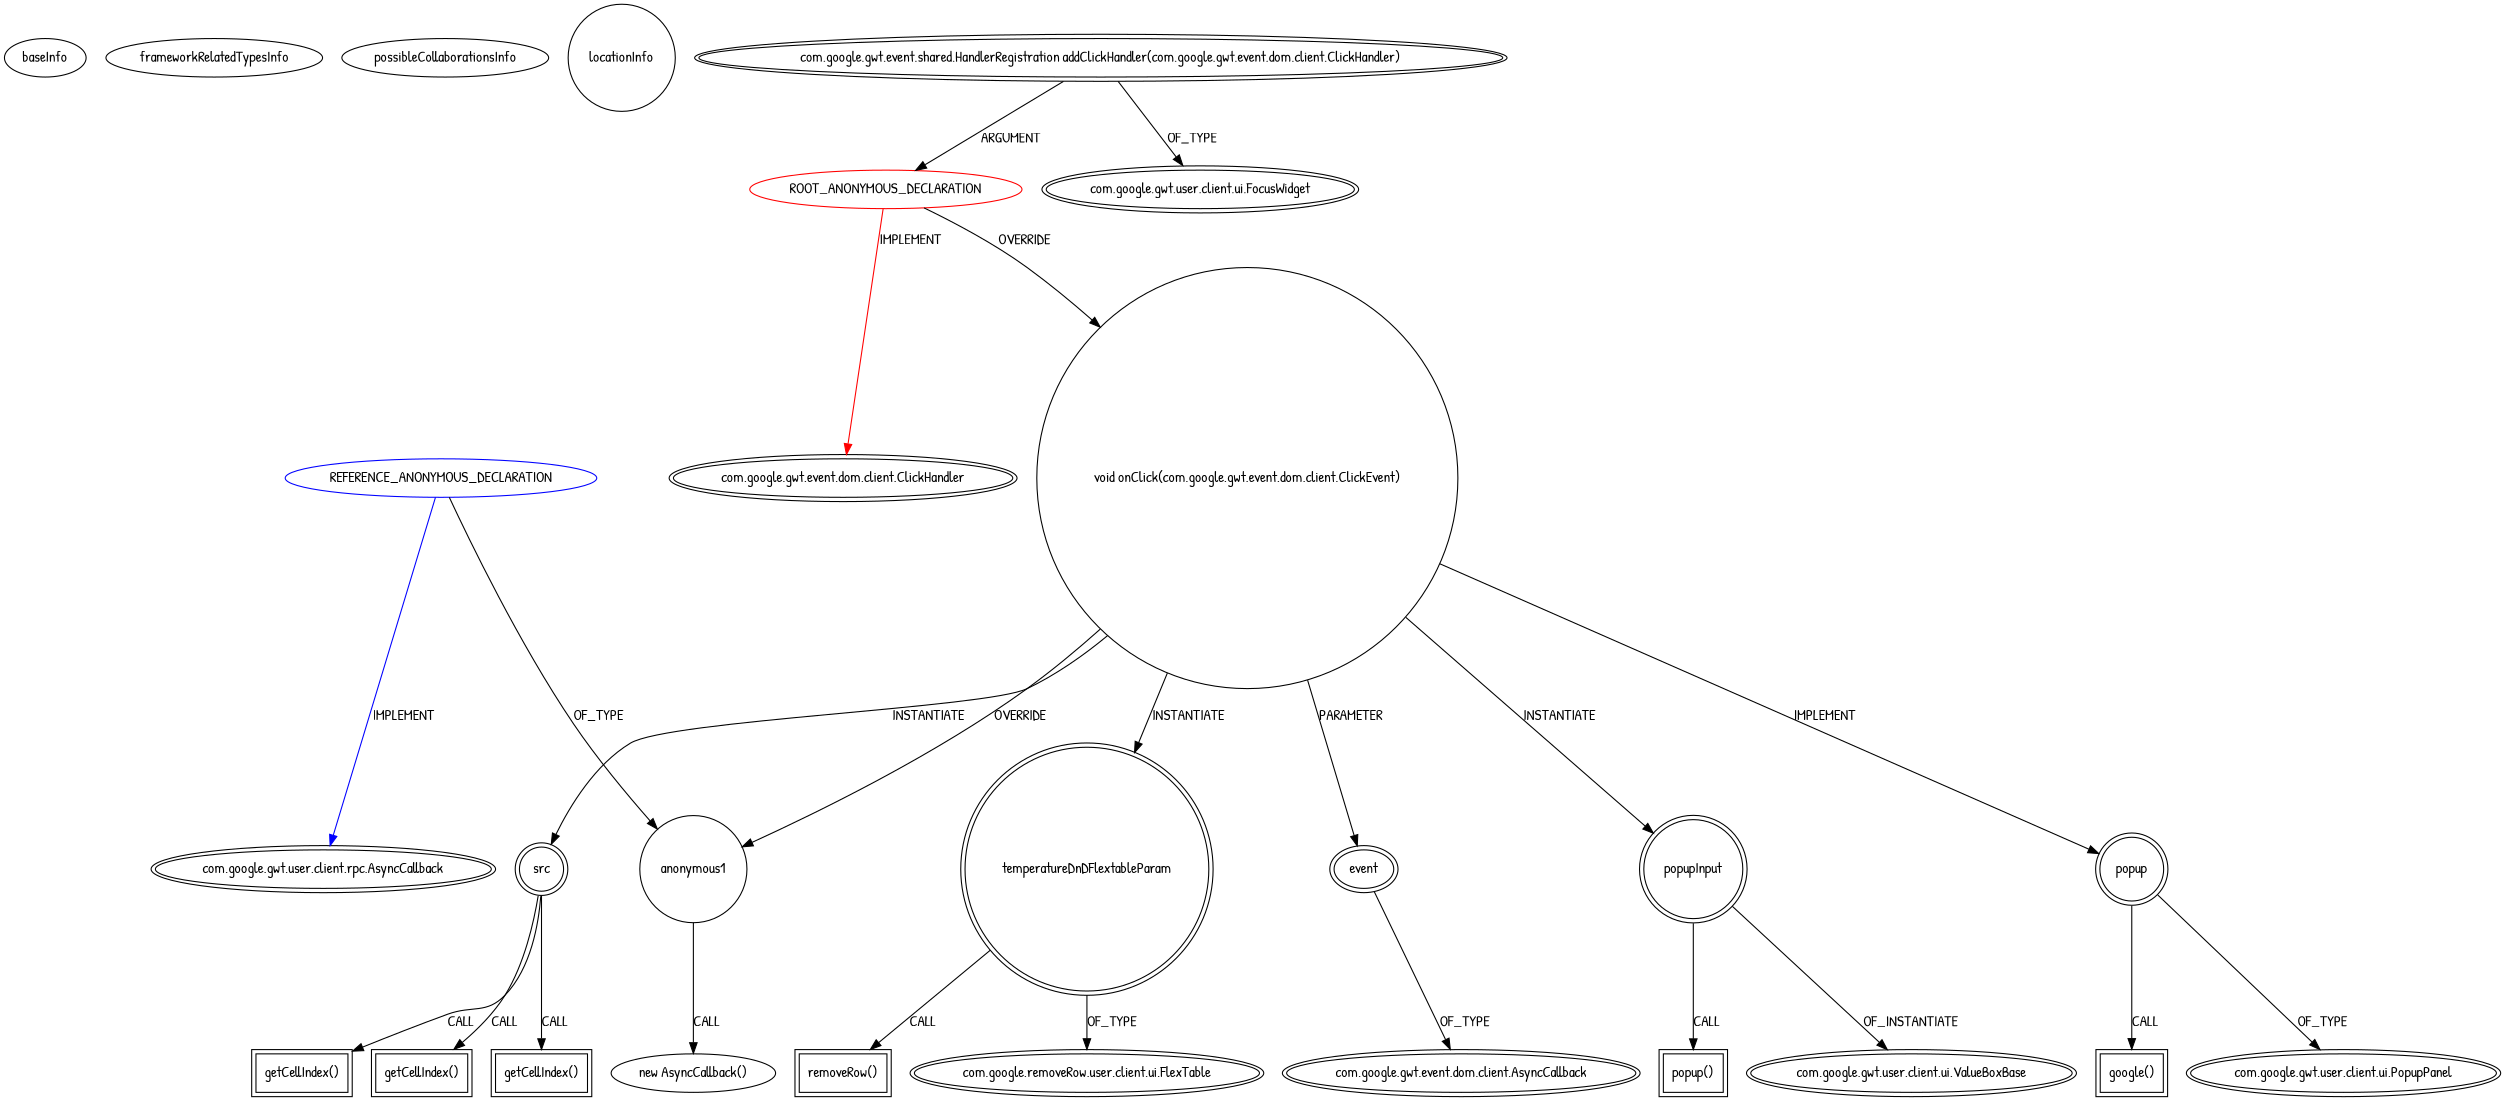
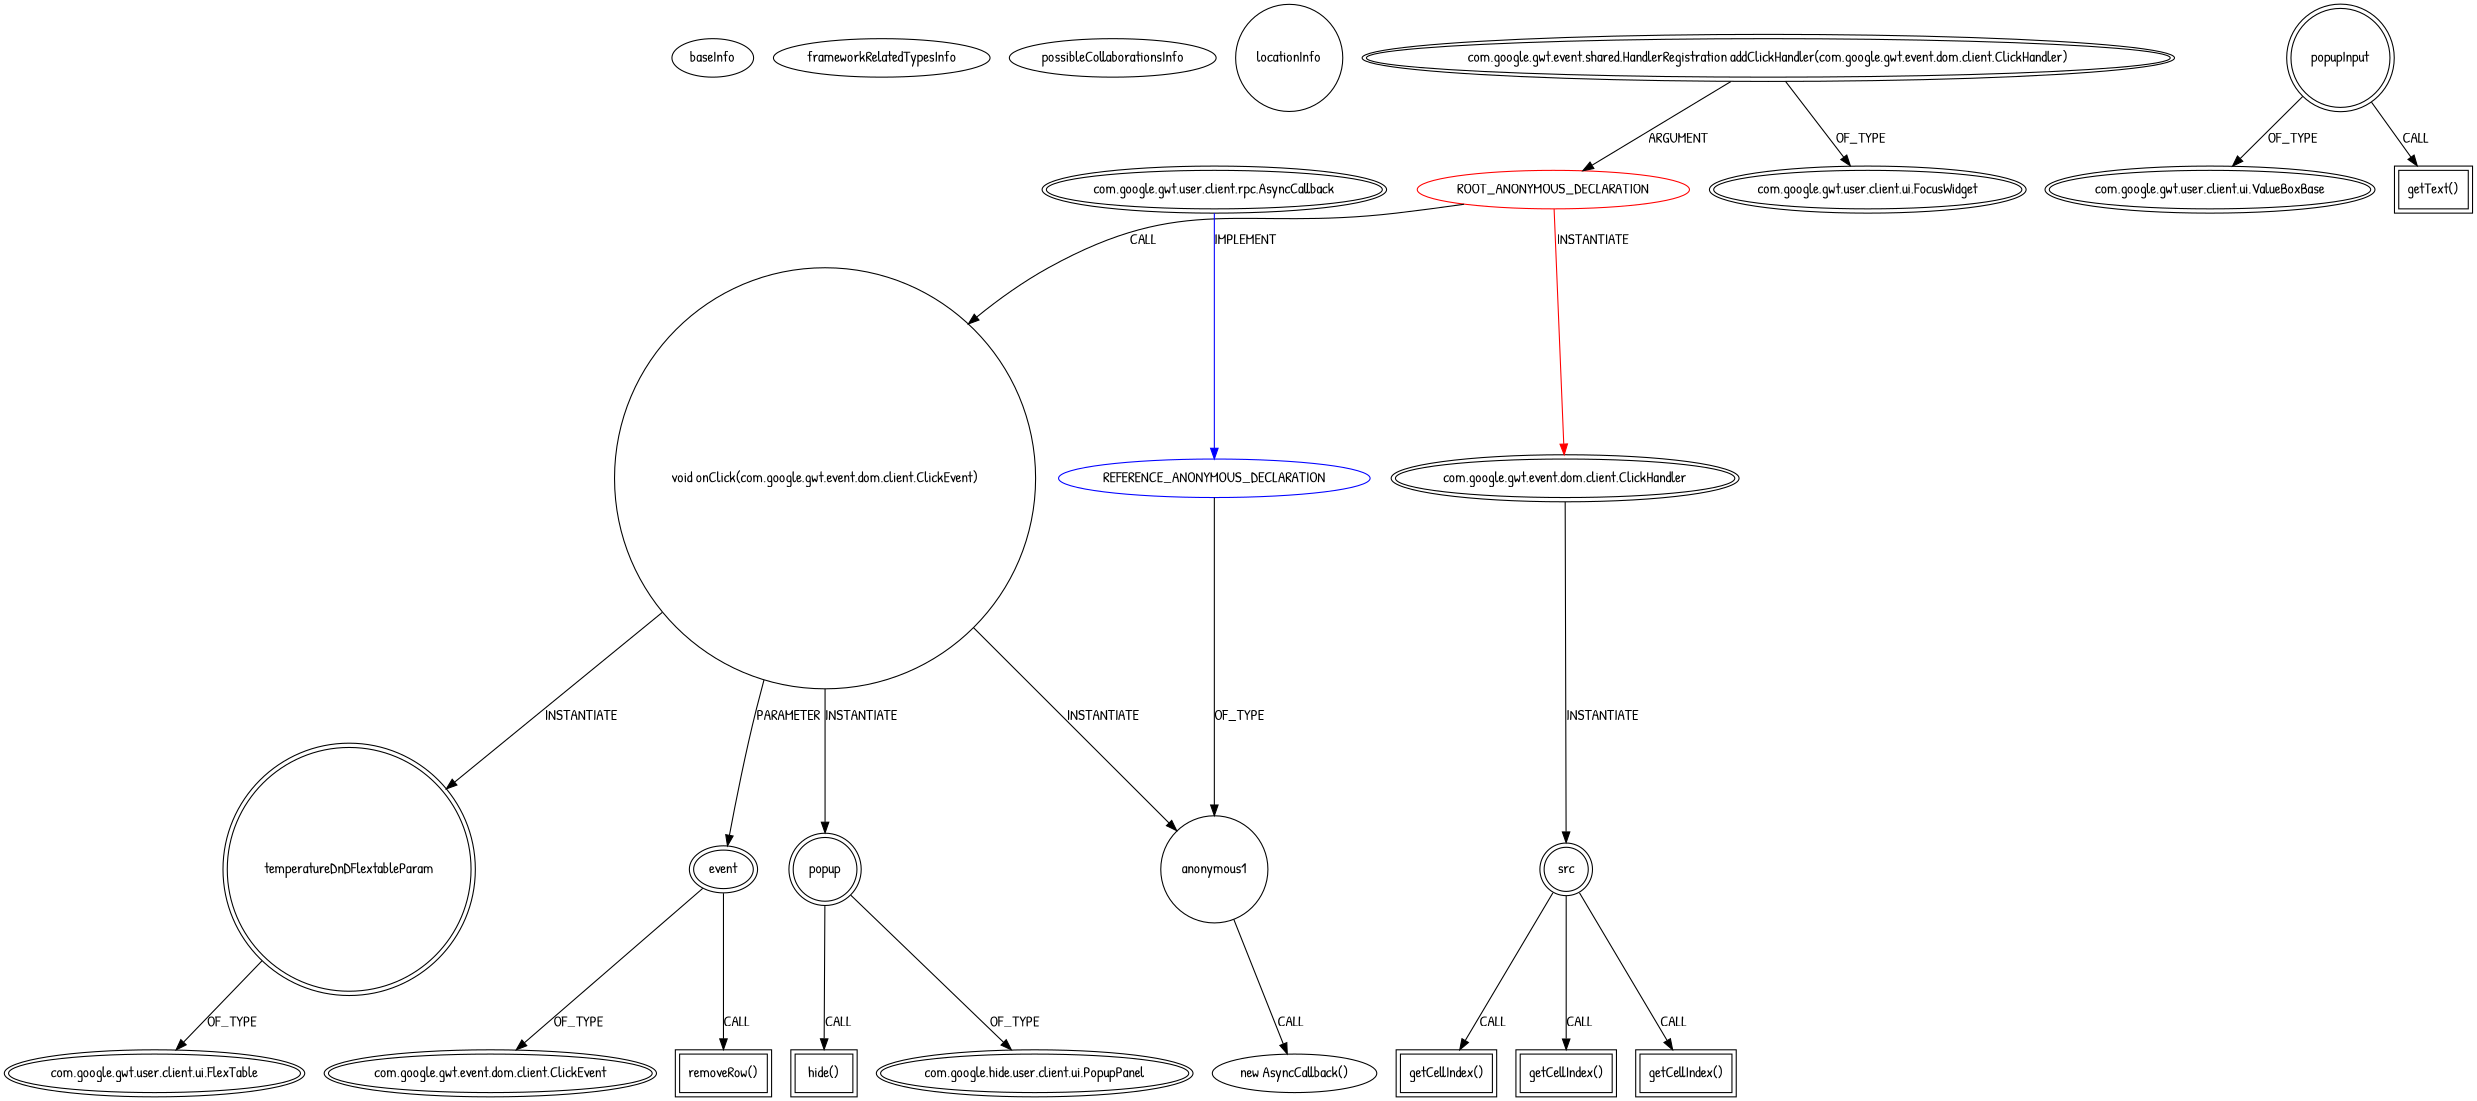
(910, 240) -> (1593, 240)
(1024, 240) -> (1143, 240)
(384, 666) -> (1214, 331)
(817, 716) -> (1566, 667)
(1020, 716) -> (1103, 716)
(1825, 716) -> (861, 716)
(1526, 722) -> none
(934, 996) -> (723, 966)
(1911, 1022) -> (2293, 139)
(1087, 1073) -> (155, 1073)
(1461, 1073) -> (490, 1073)
(1693, 1073) -> (2434, 190)
(2132, 1073) -> (824, 1073)
(2343, 1073) -> (1035, 1073)
